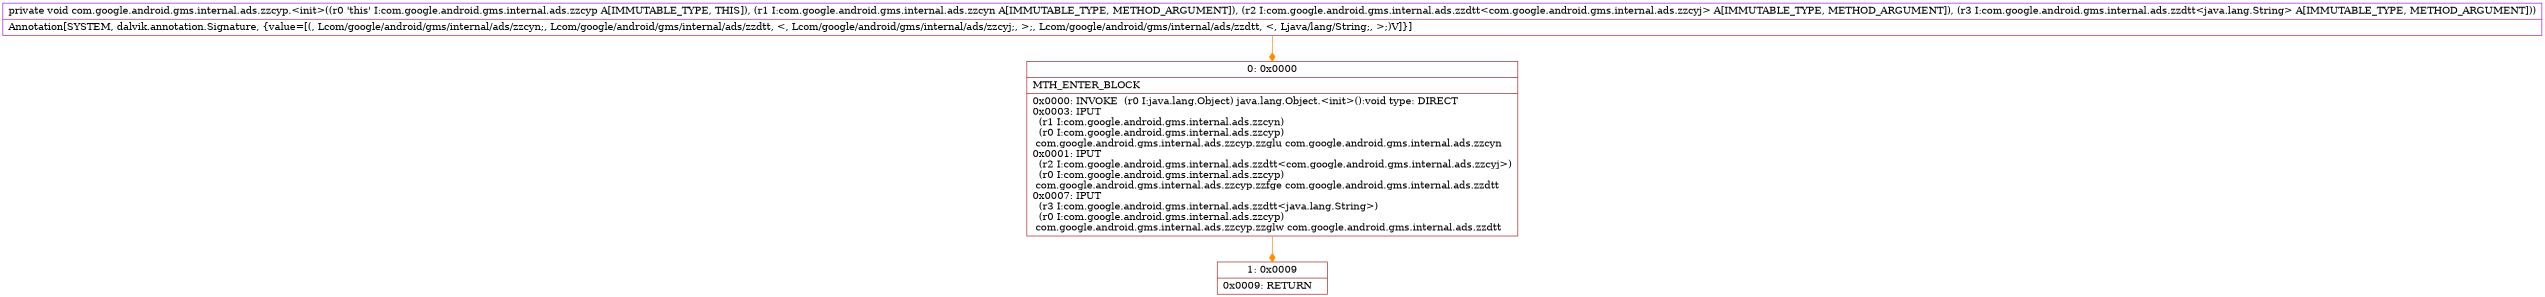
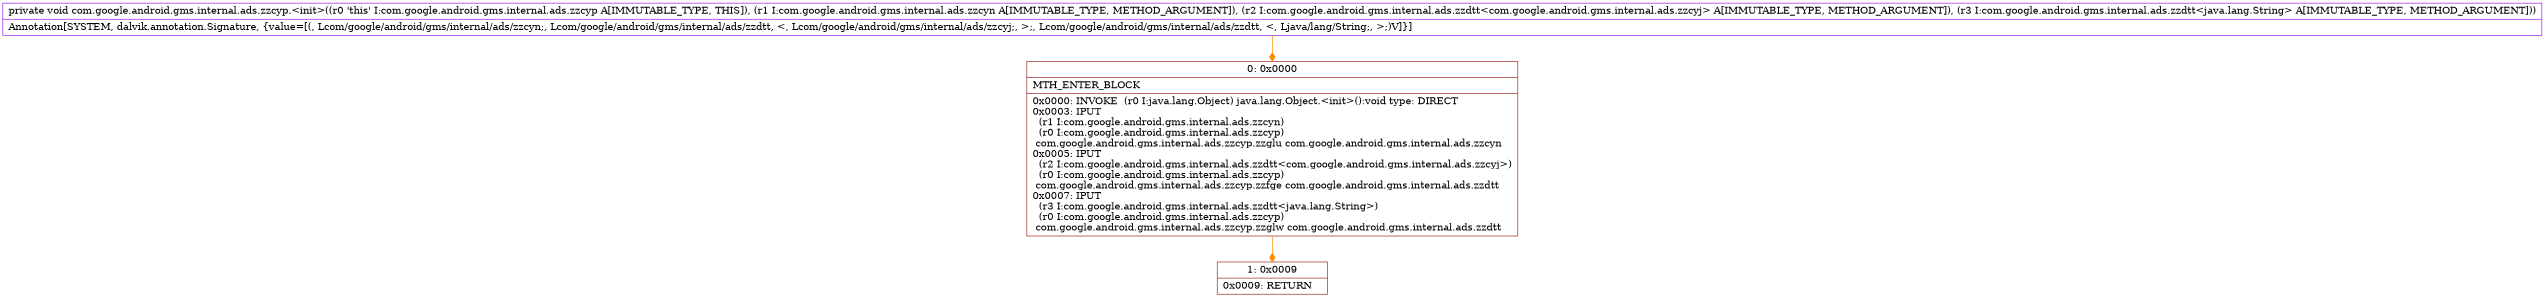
(1070, 154) -> (1070, 154)
